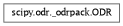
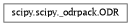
(62, 13) -> (66, 13)
